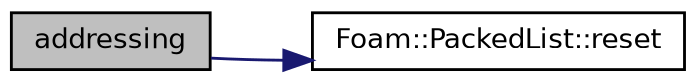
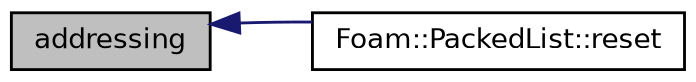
(247, 60) -> (276, 22)
